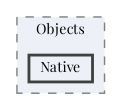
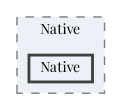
(61, 30) -> (61, 30)
